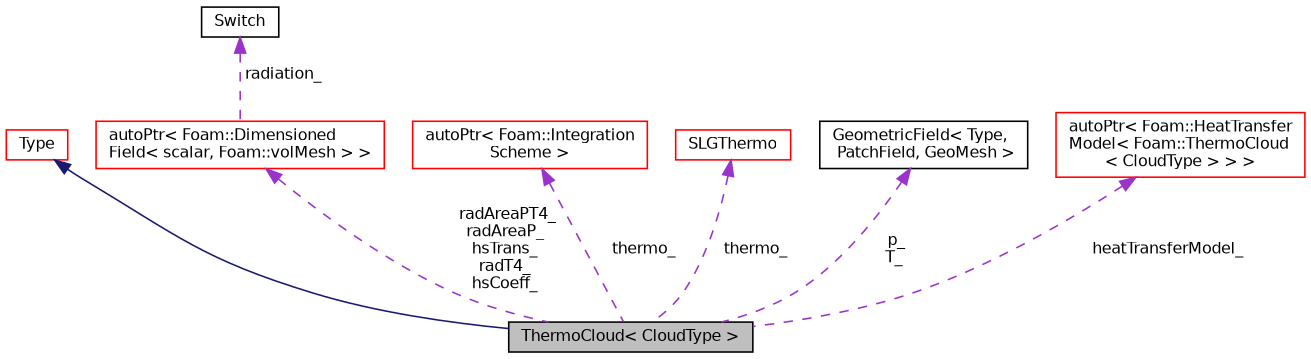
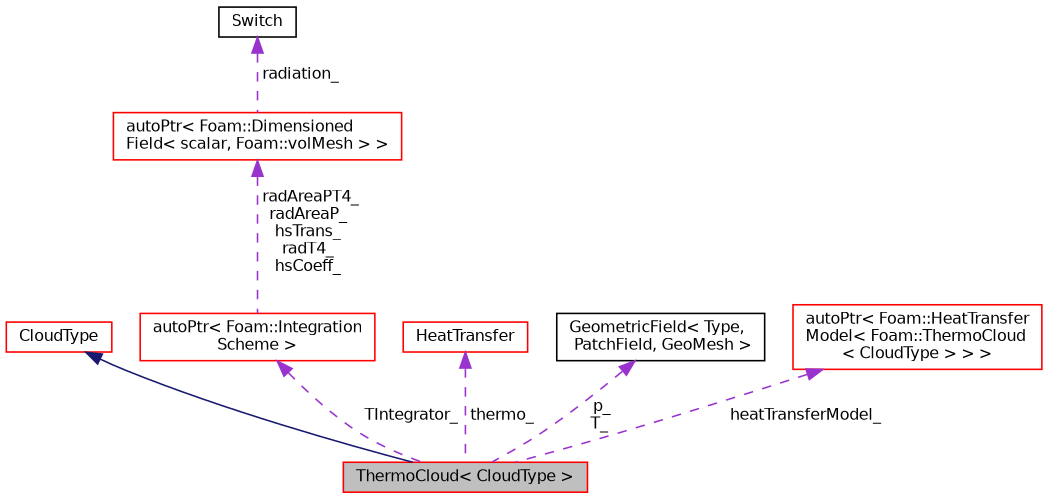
(37, 145) -> (59, 337)
(733, 145) -> (465, 337)
(642, 250) -> (410, 416)
(405, 267) -> (258, 245)
(631, 337) -> (465, 477)
